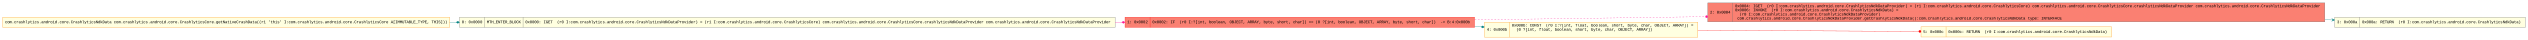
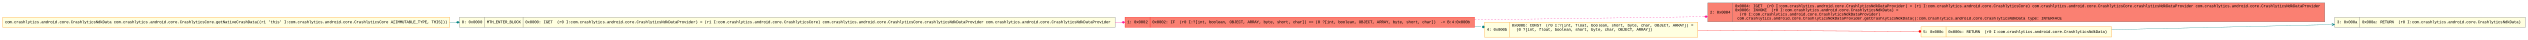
(1590, 18) -> (1590, 18)
(2328, 20) -> (2222, 27)
(1478, 27) -> (1478, 27)
